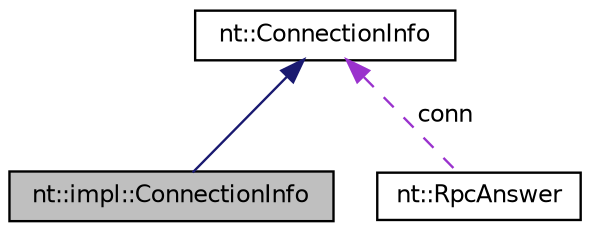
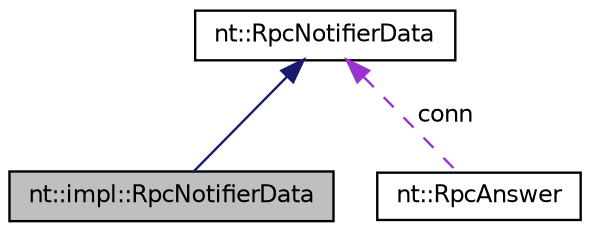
(325, 35) -> (325, 35)
(171, 196) -> (171, 196)
